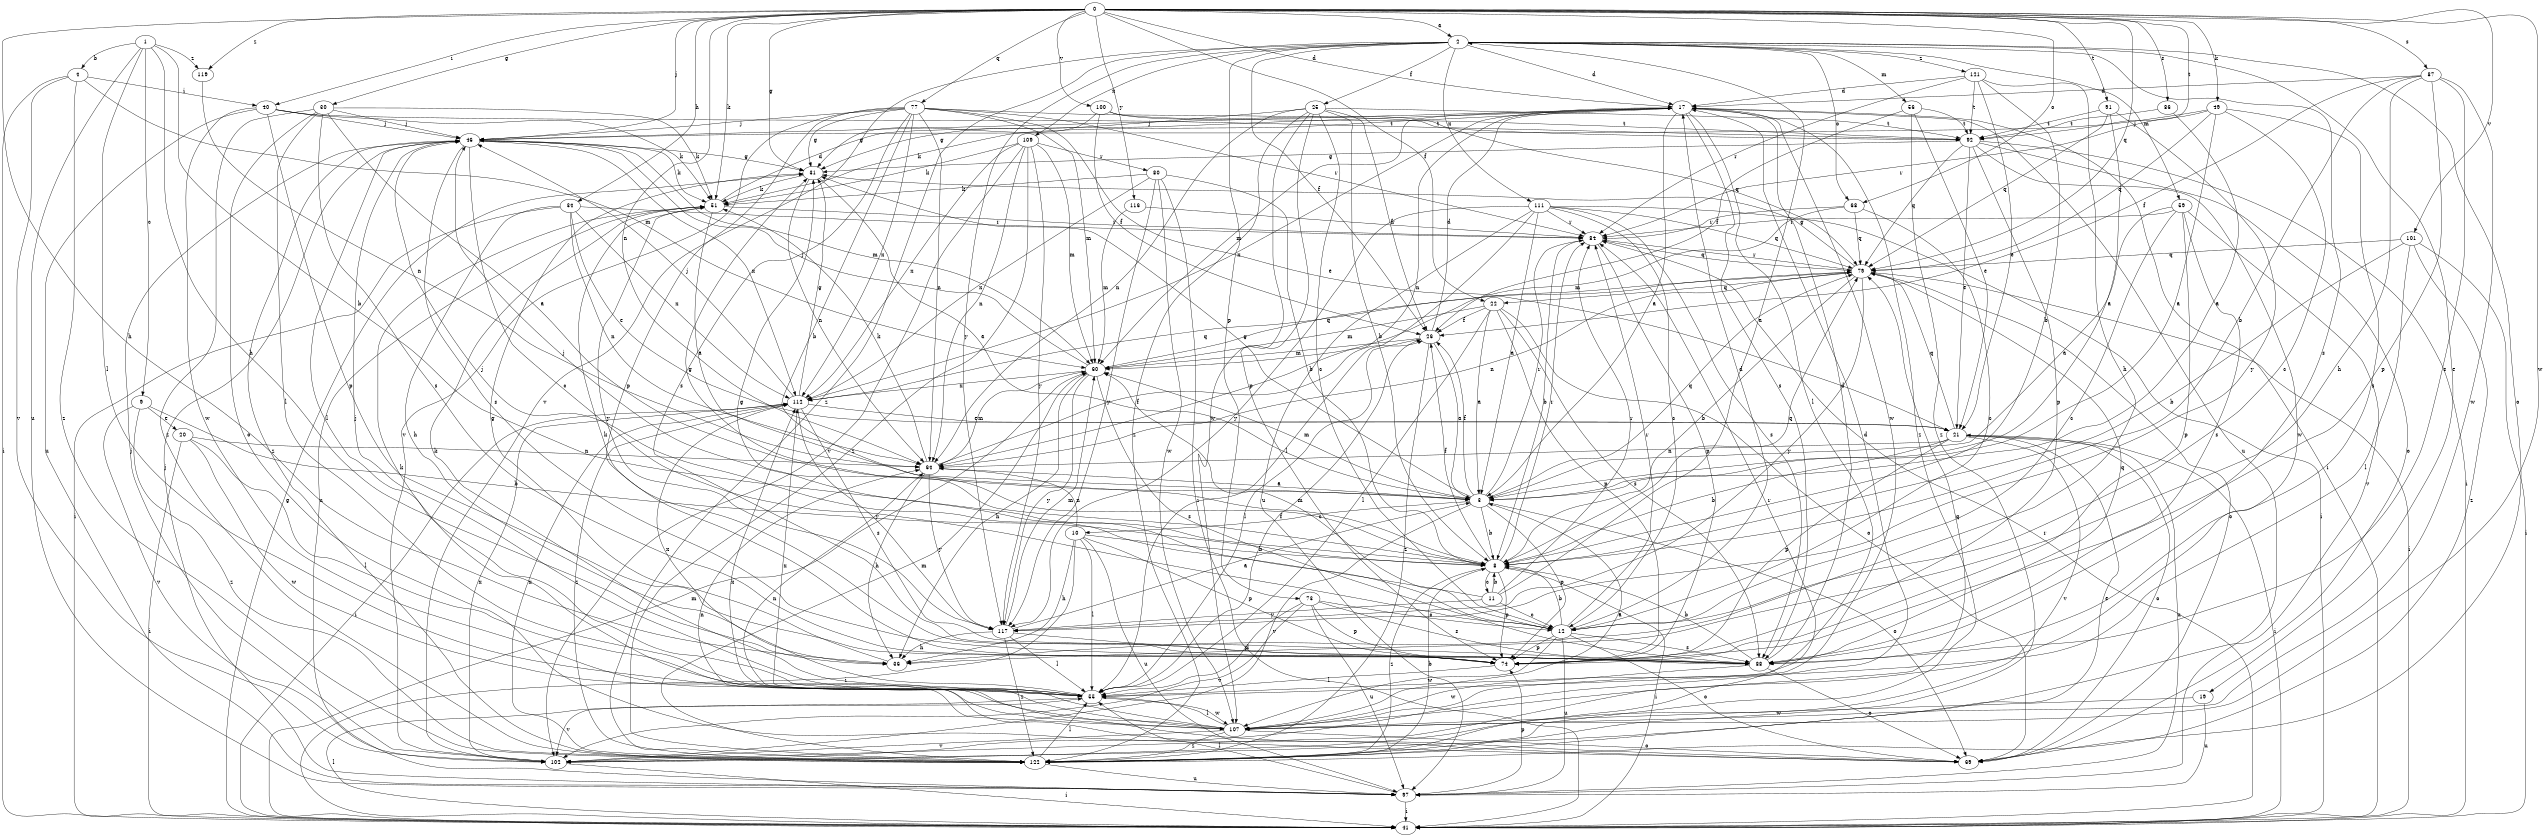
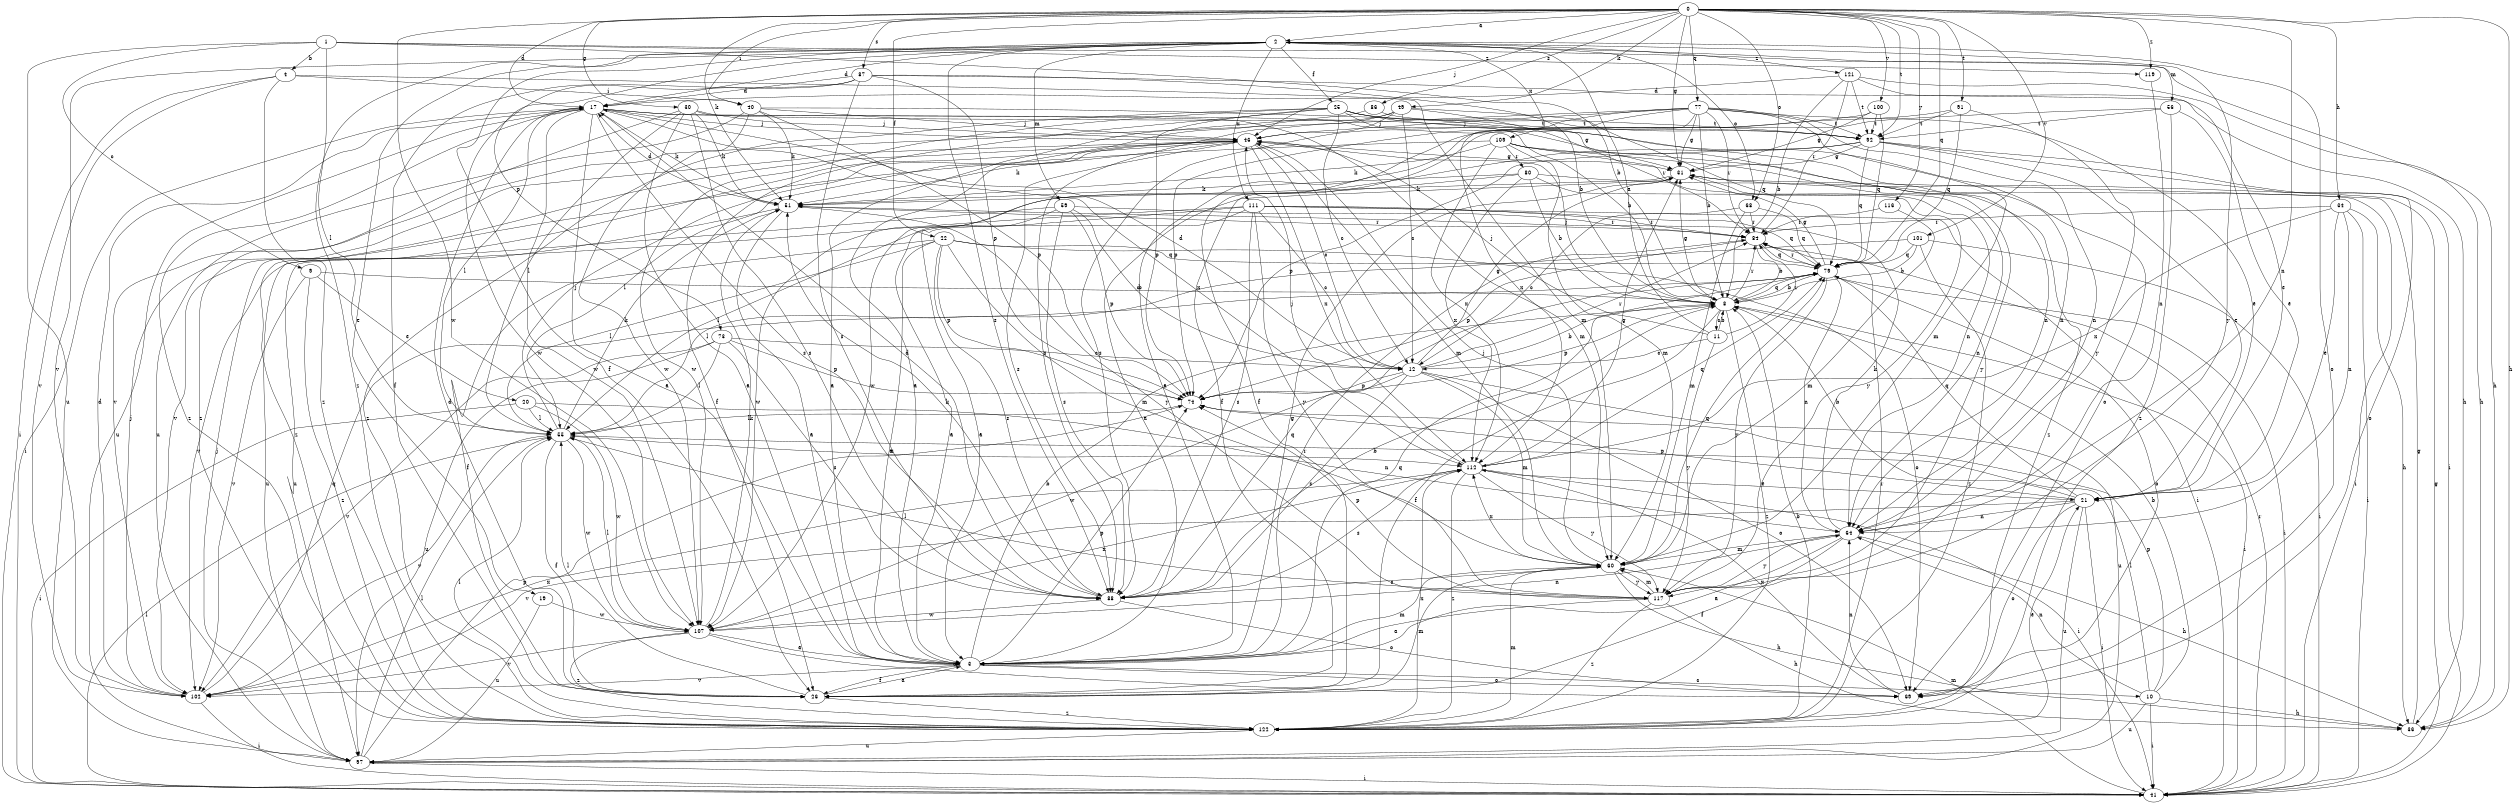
(1680, 289) -> (1383, 263)
